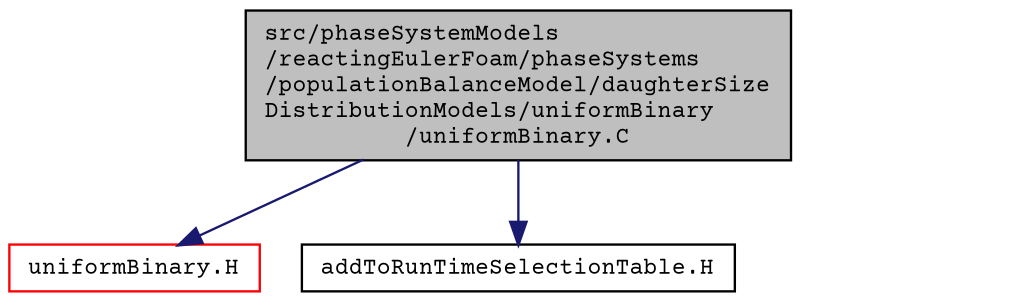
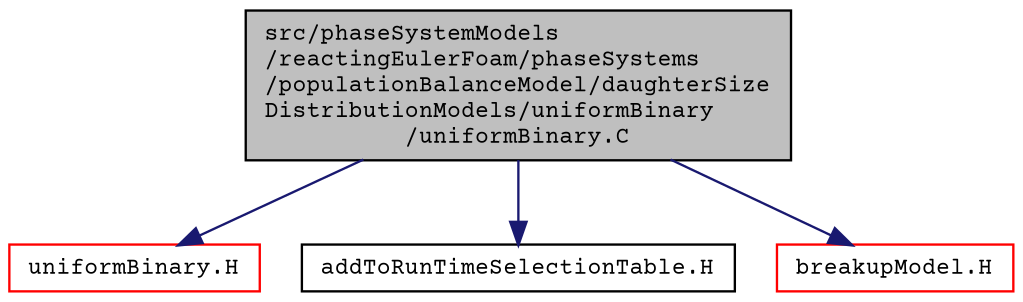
none -> (895, 268)
